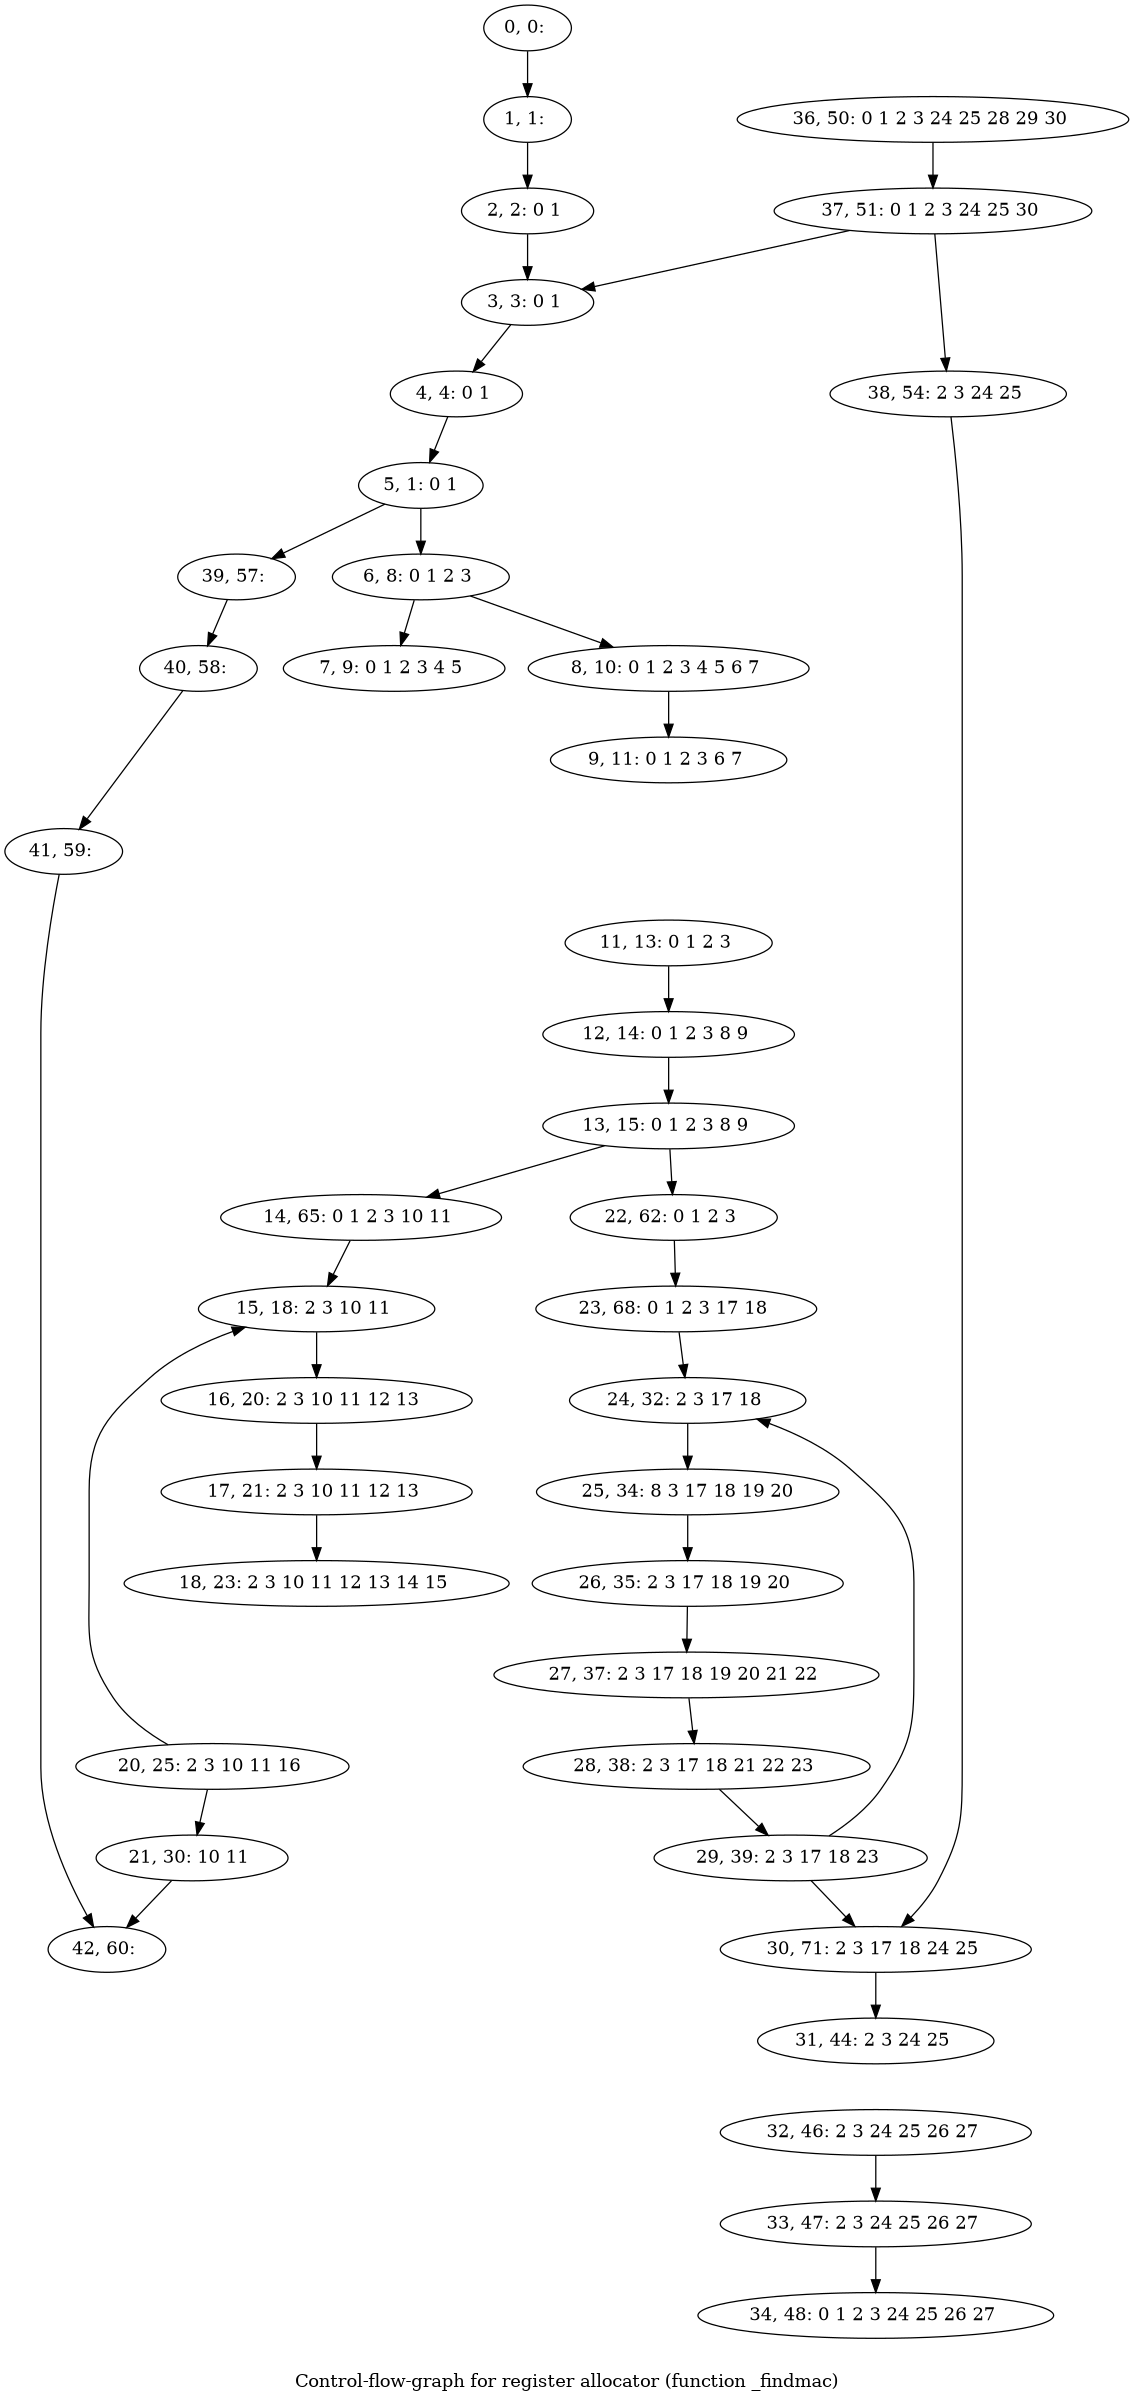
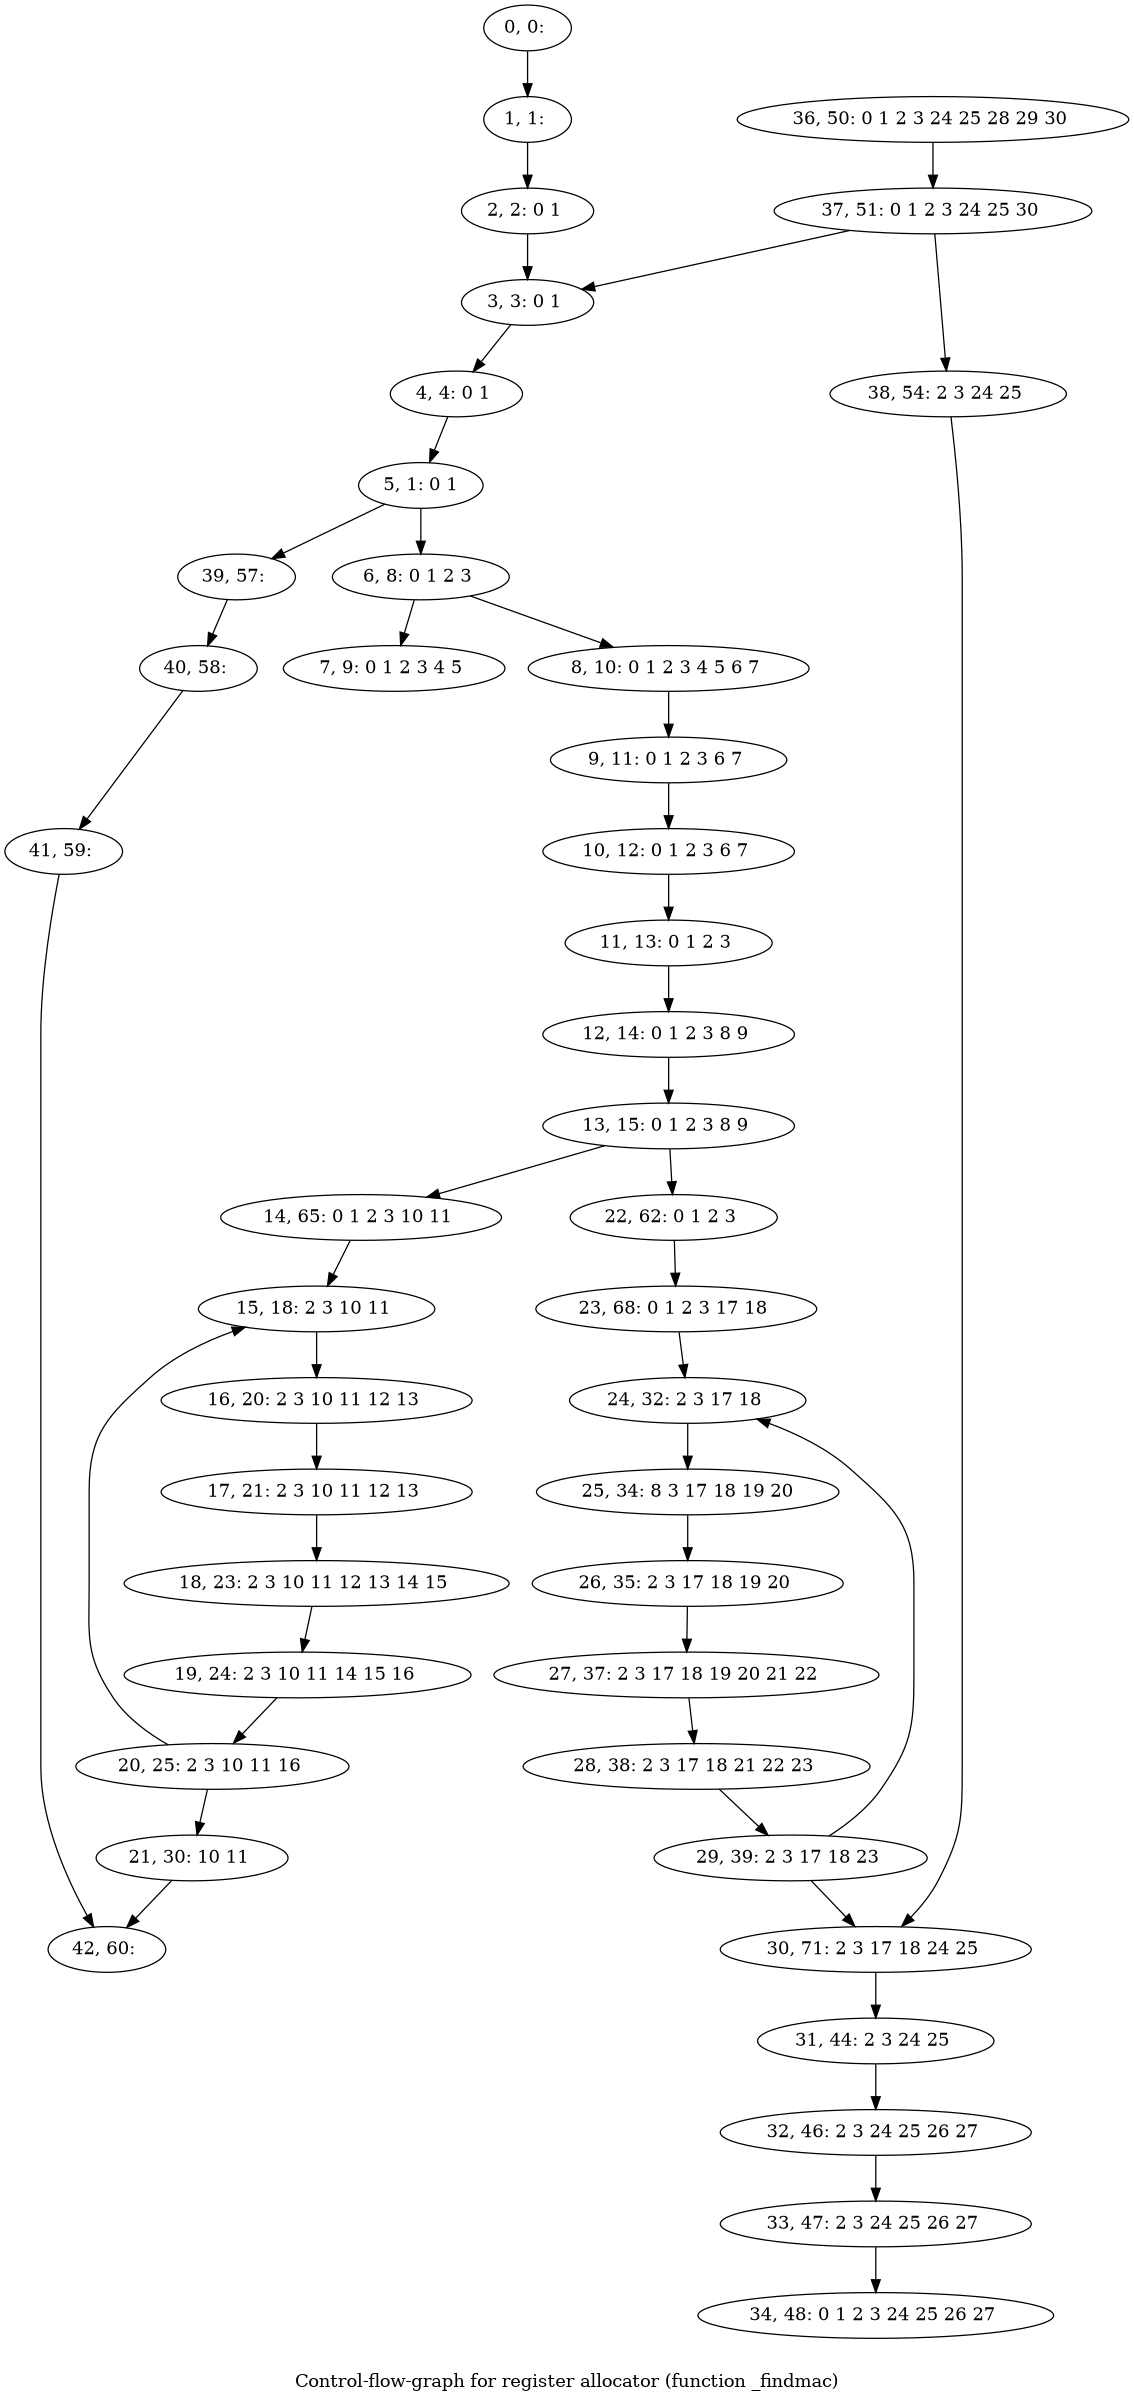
none -> (669, 851)
none -> (298, 1675)
none -> (876, 2080)
